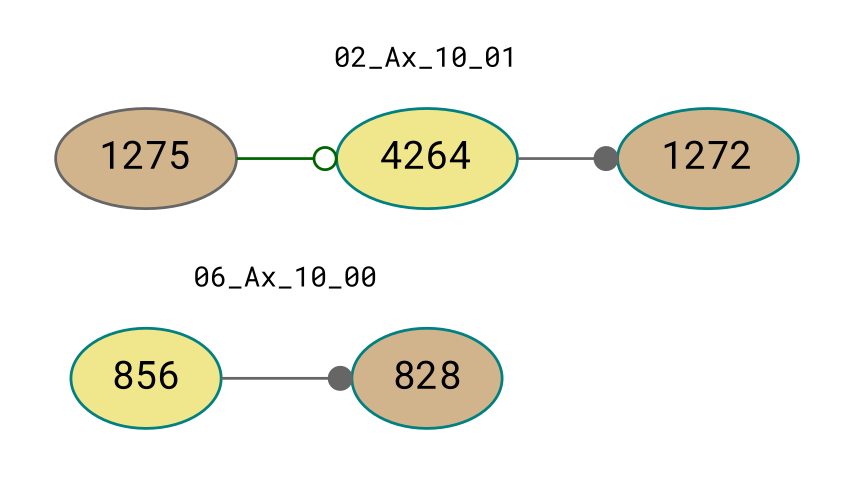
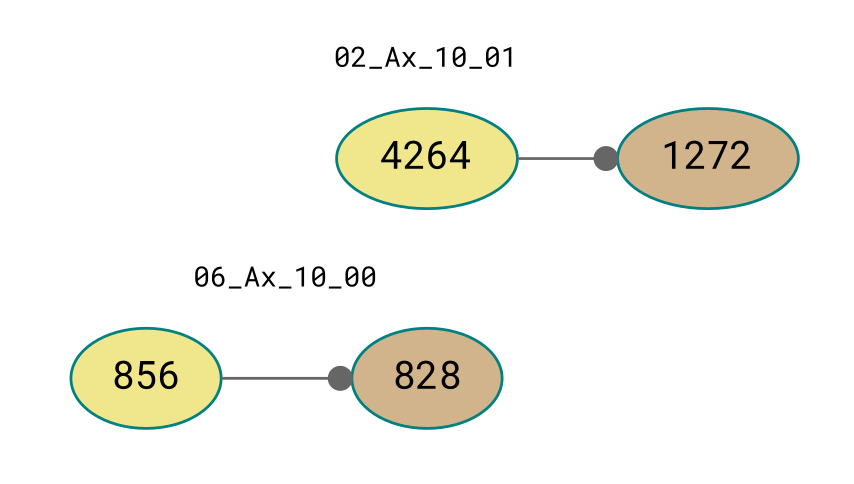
(146, 159) -> none
